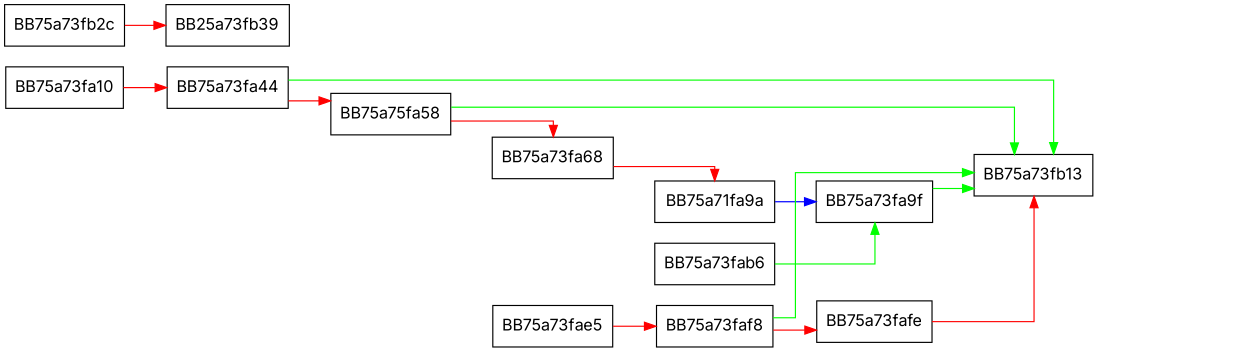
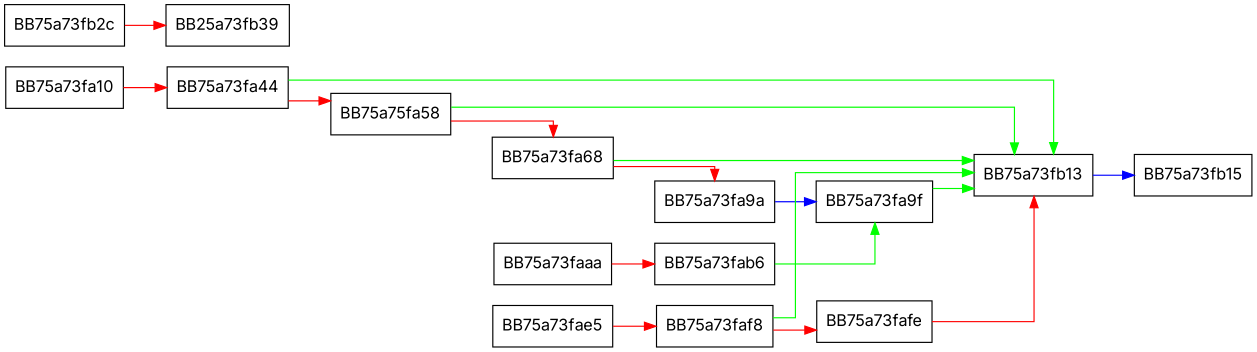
none -> (788, 161)
none -> (1193, 175)
(715, 202) -> (715, 202)
none -> (553, 264)
